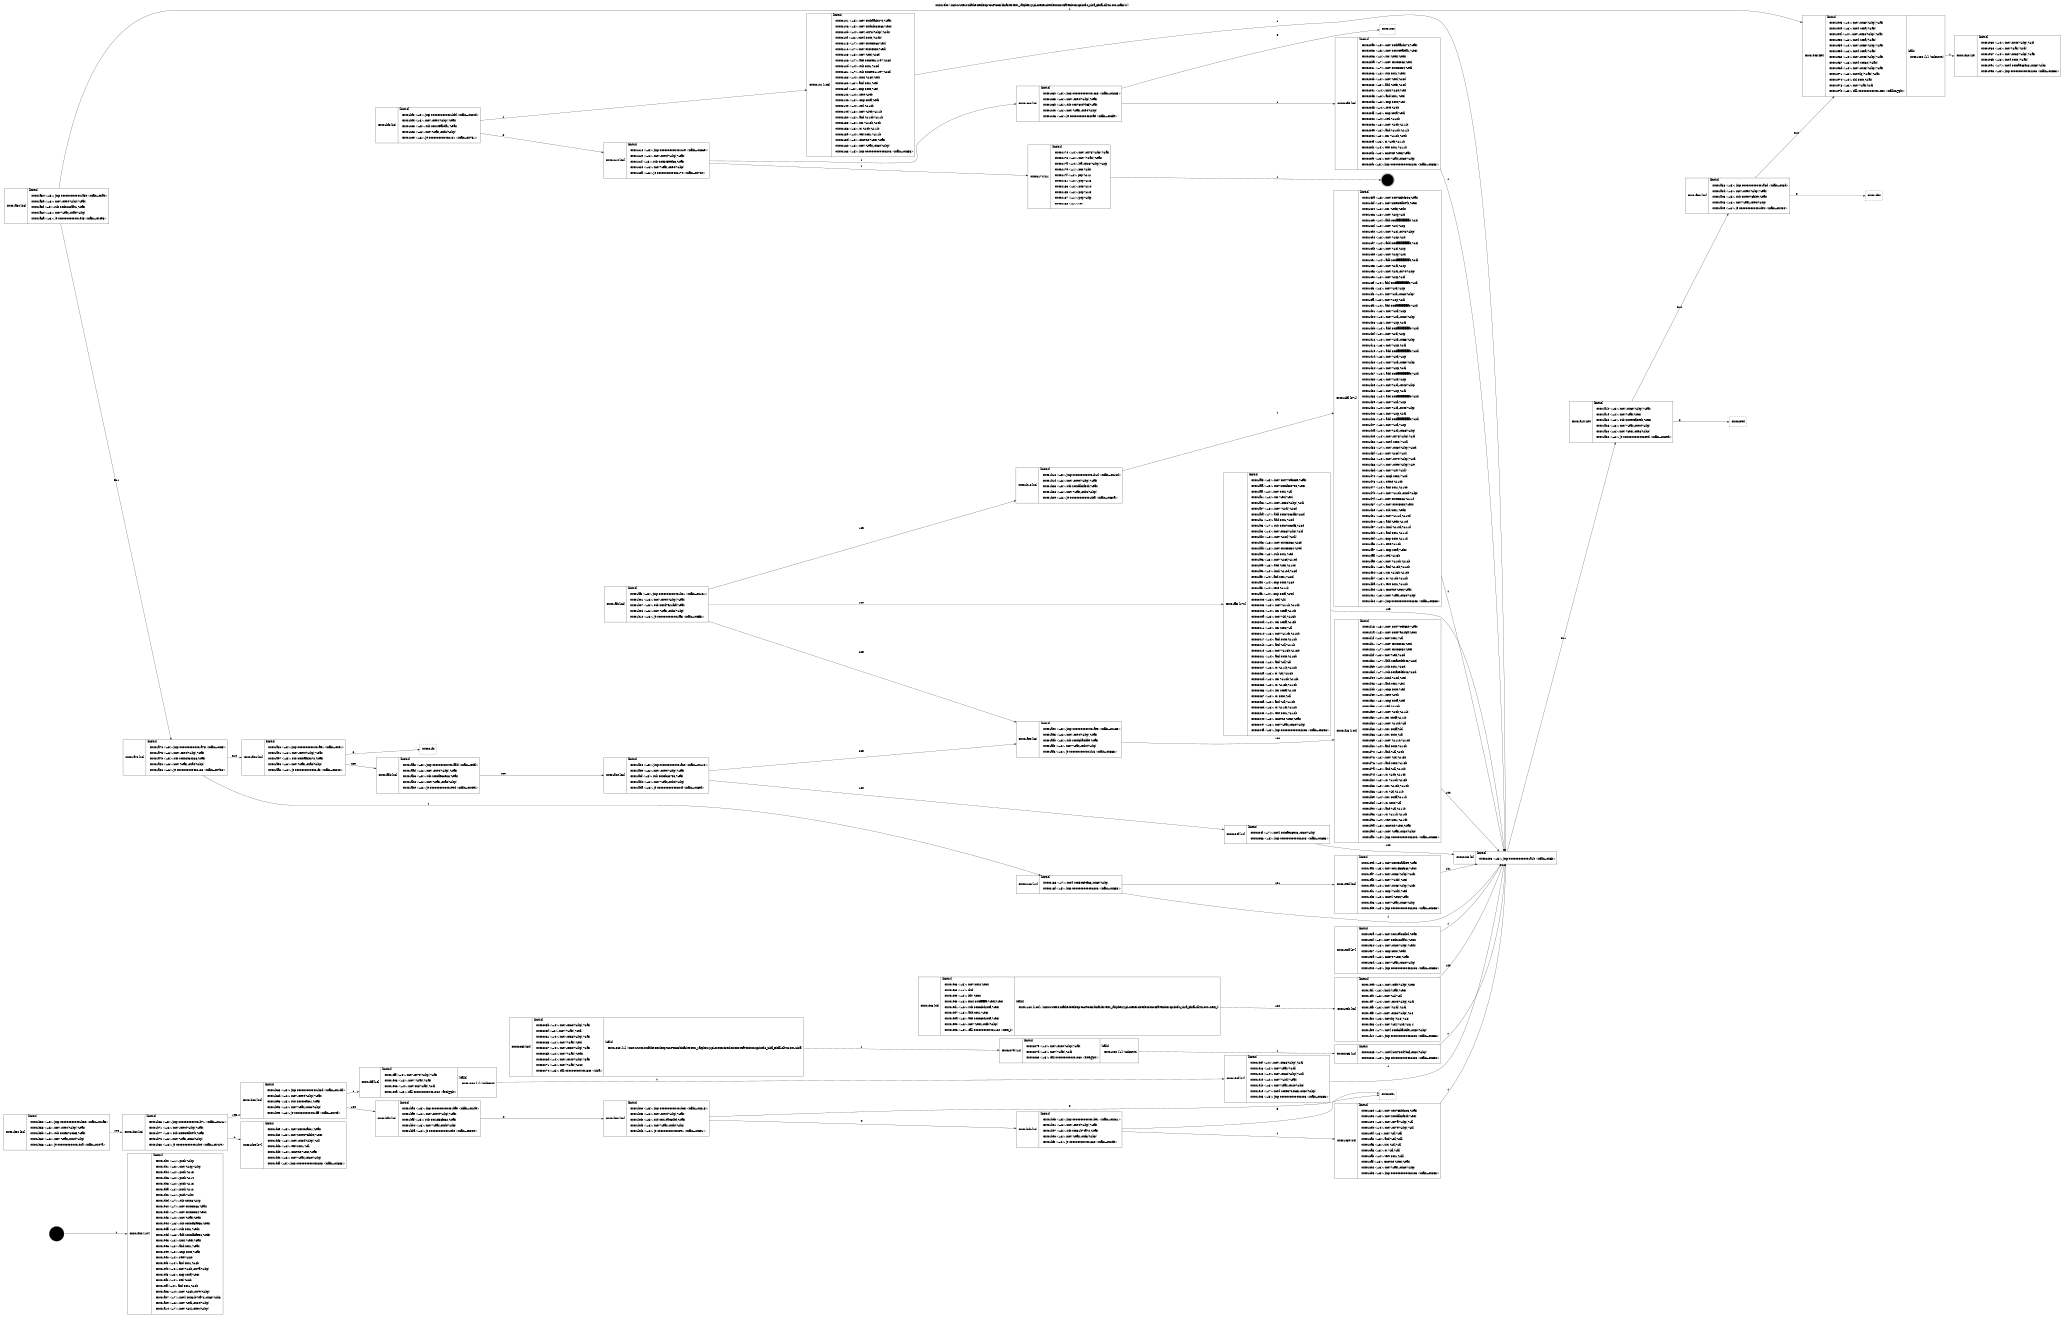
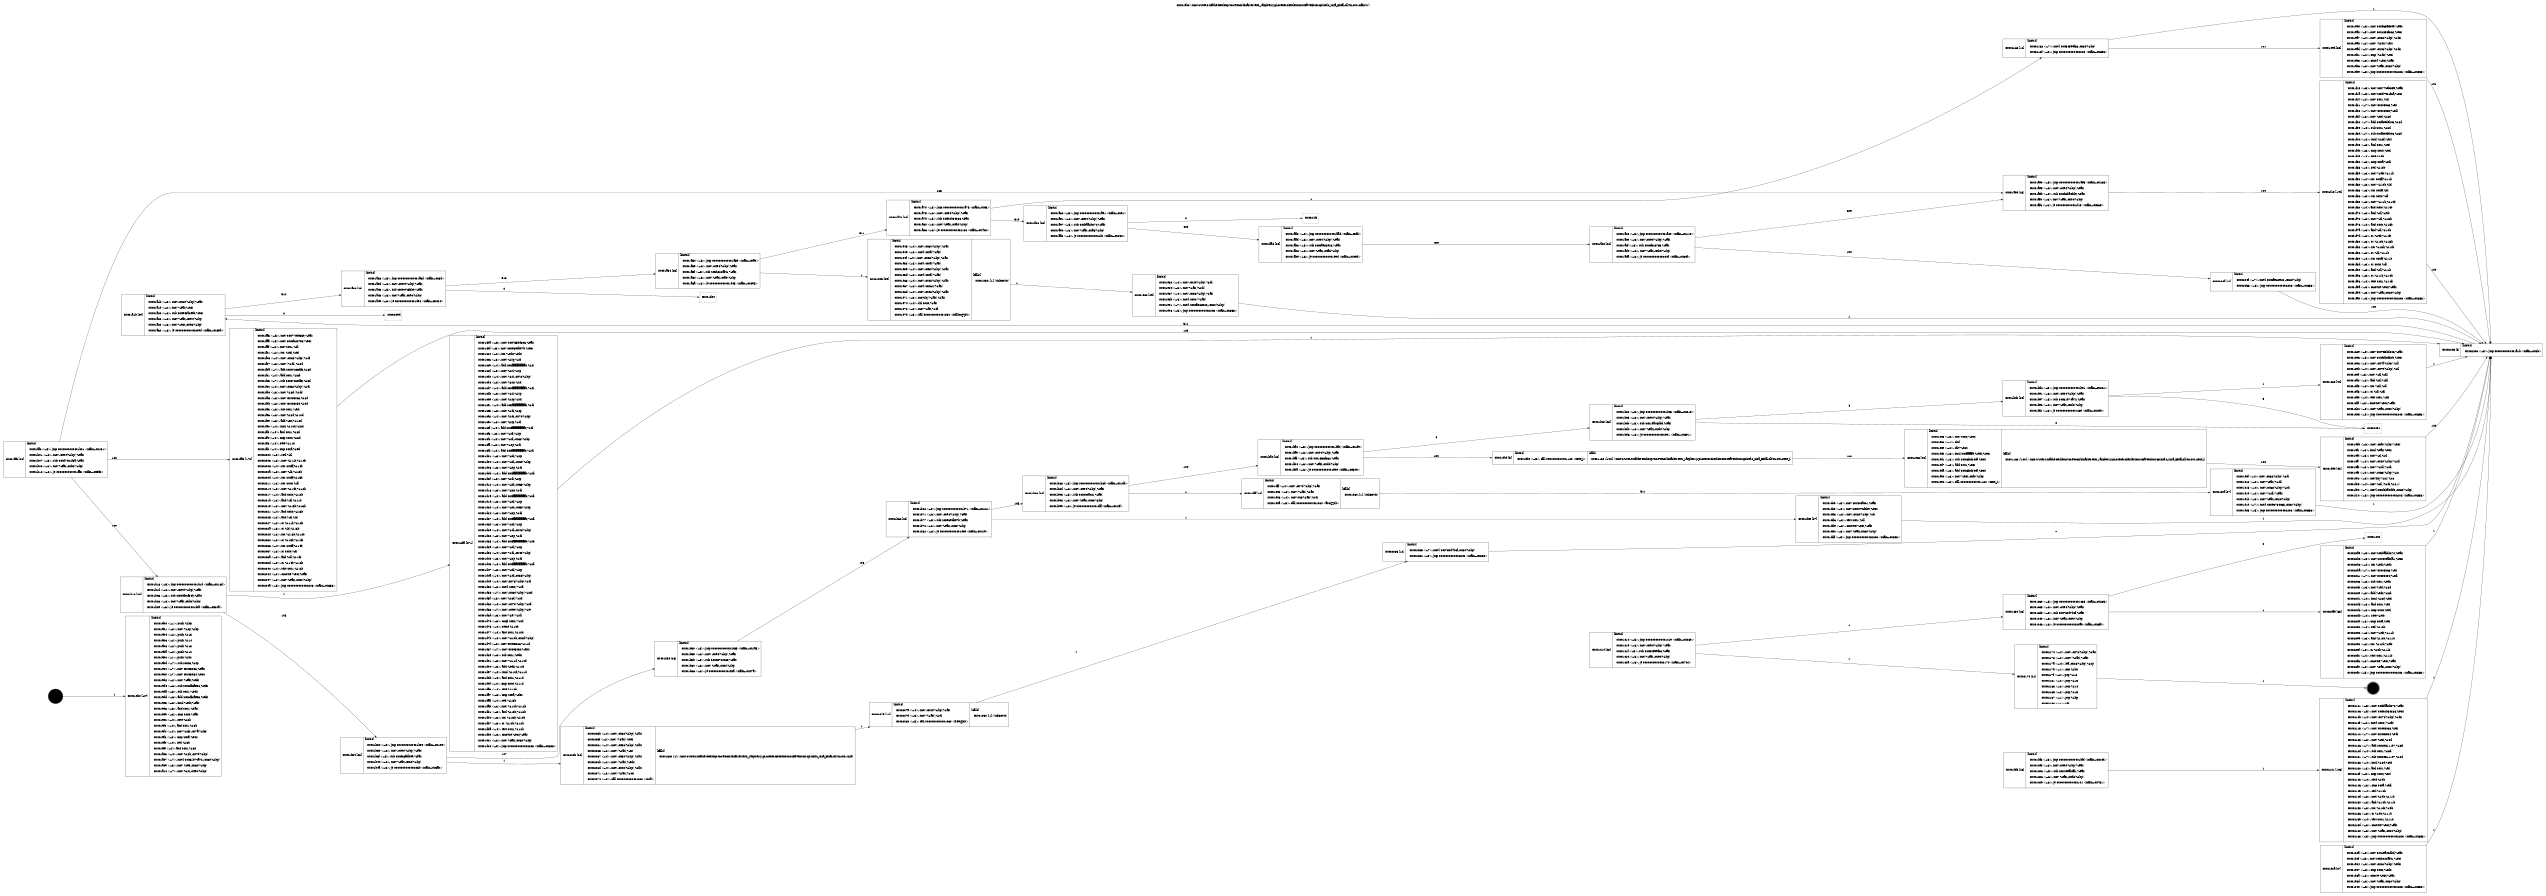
(1794, 138) -> (550, 280)
(541, 143) -> none
none -> (1861, 318)
none -> (1642, 458)
none -> (2253, 522)
none -> (393, 755)
(656, 1080) -> (1642, 492)
